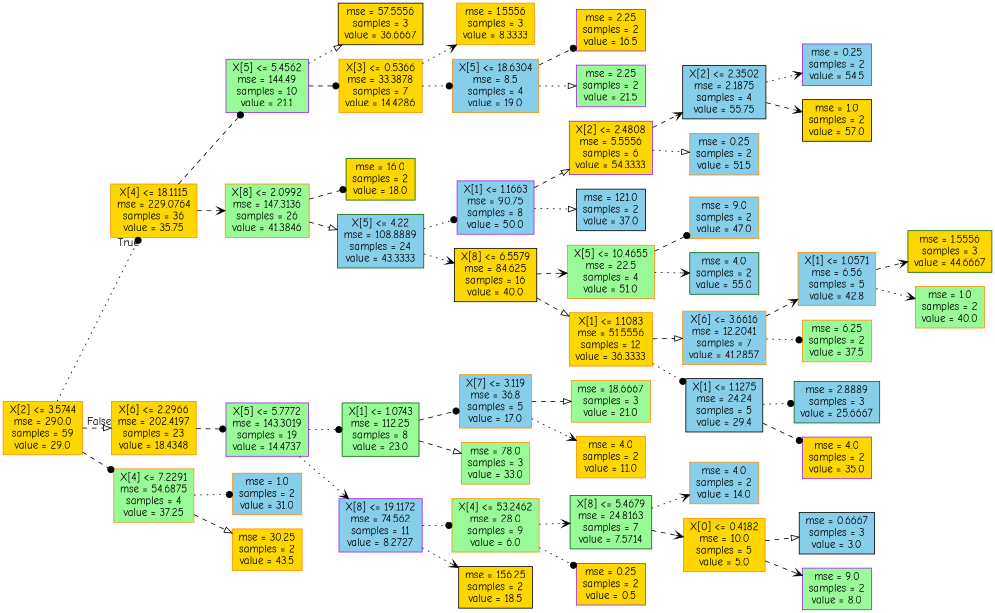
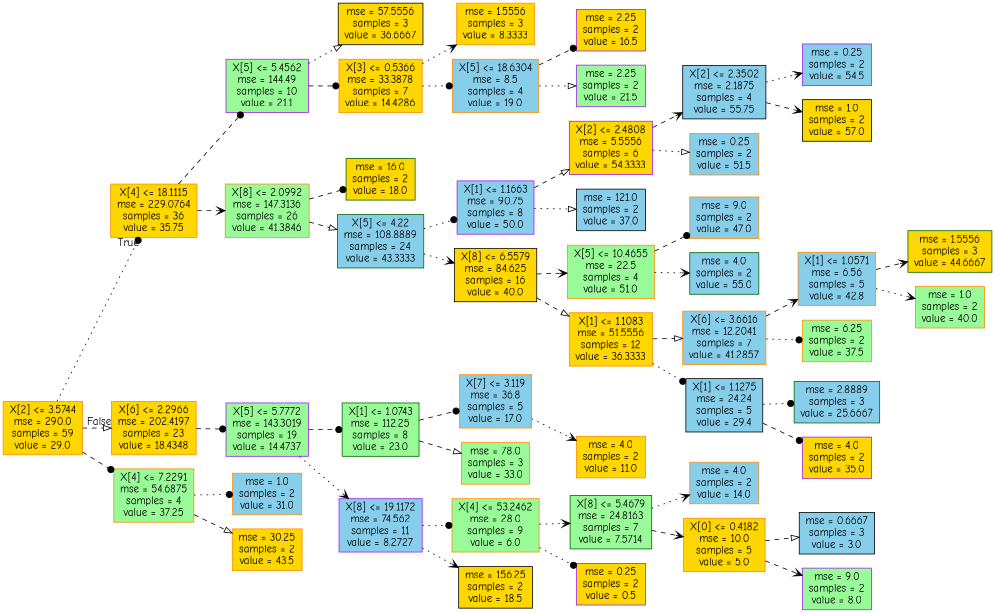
(611, 401) -> none
(322, 430) -> (322, 430)
